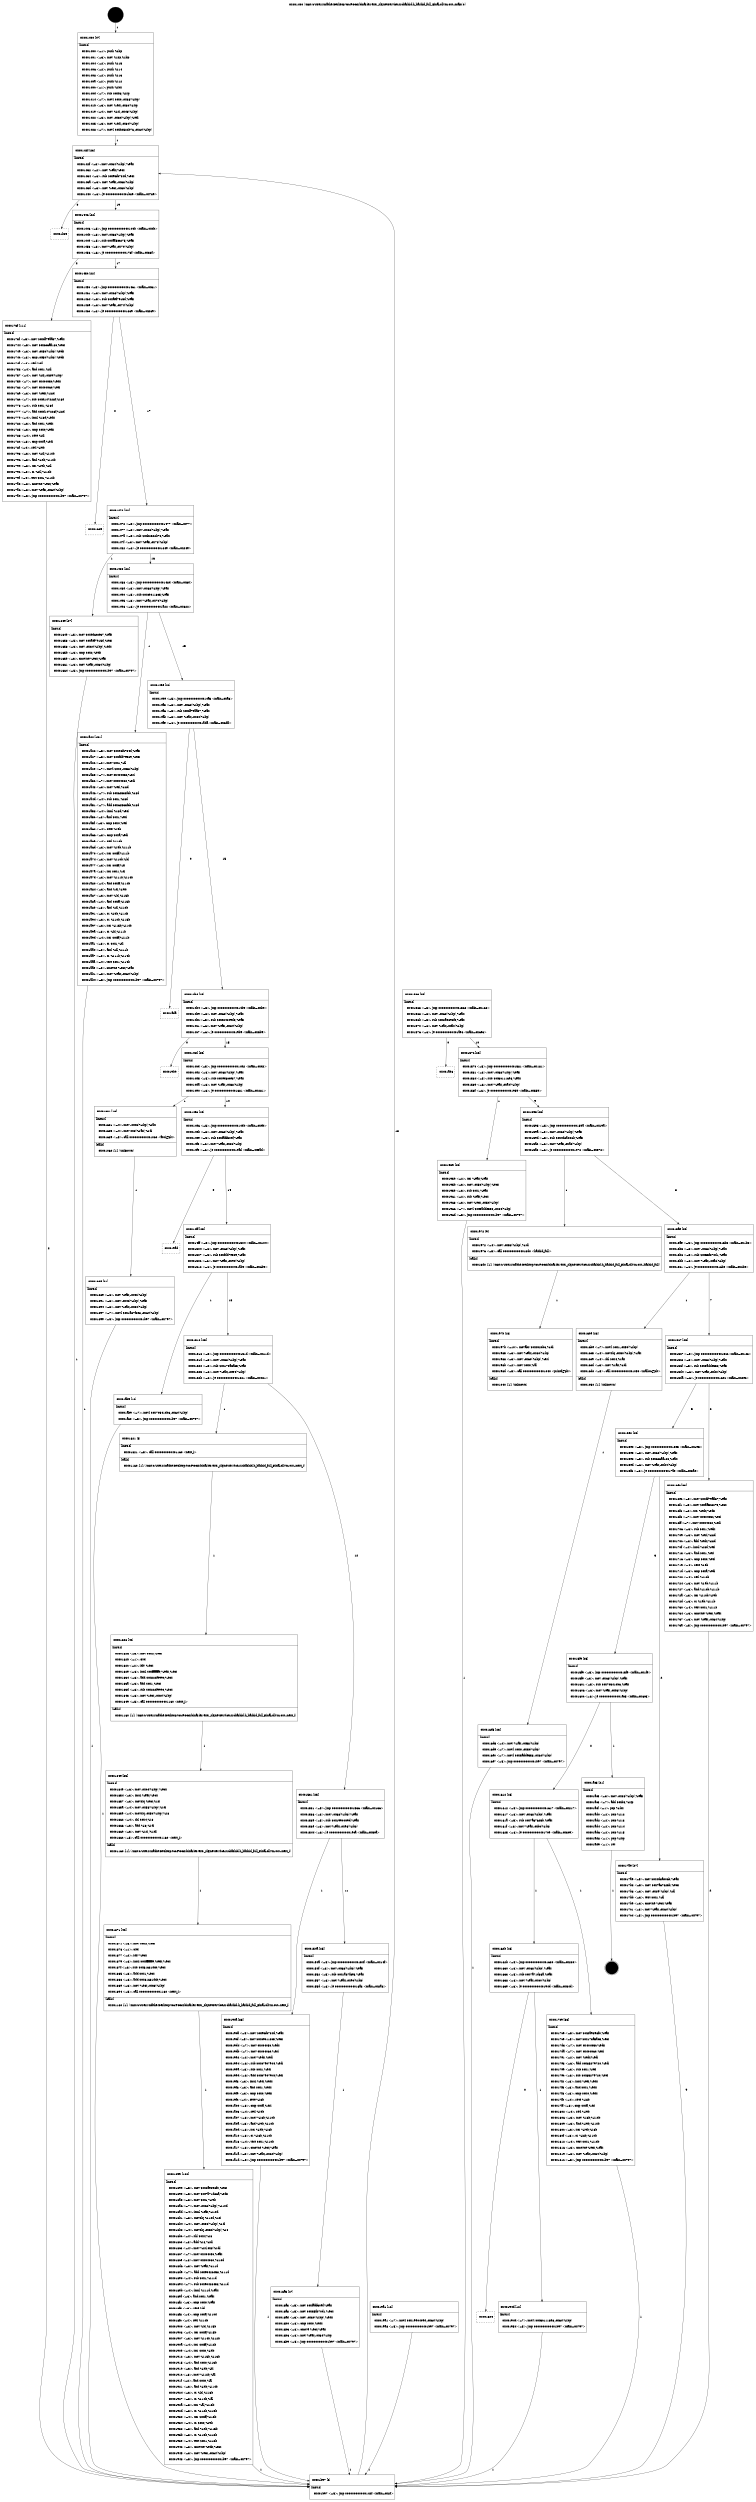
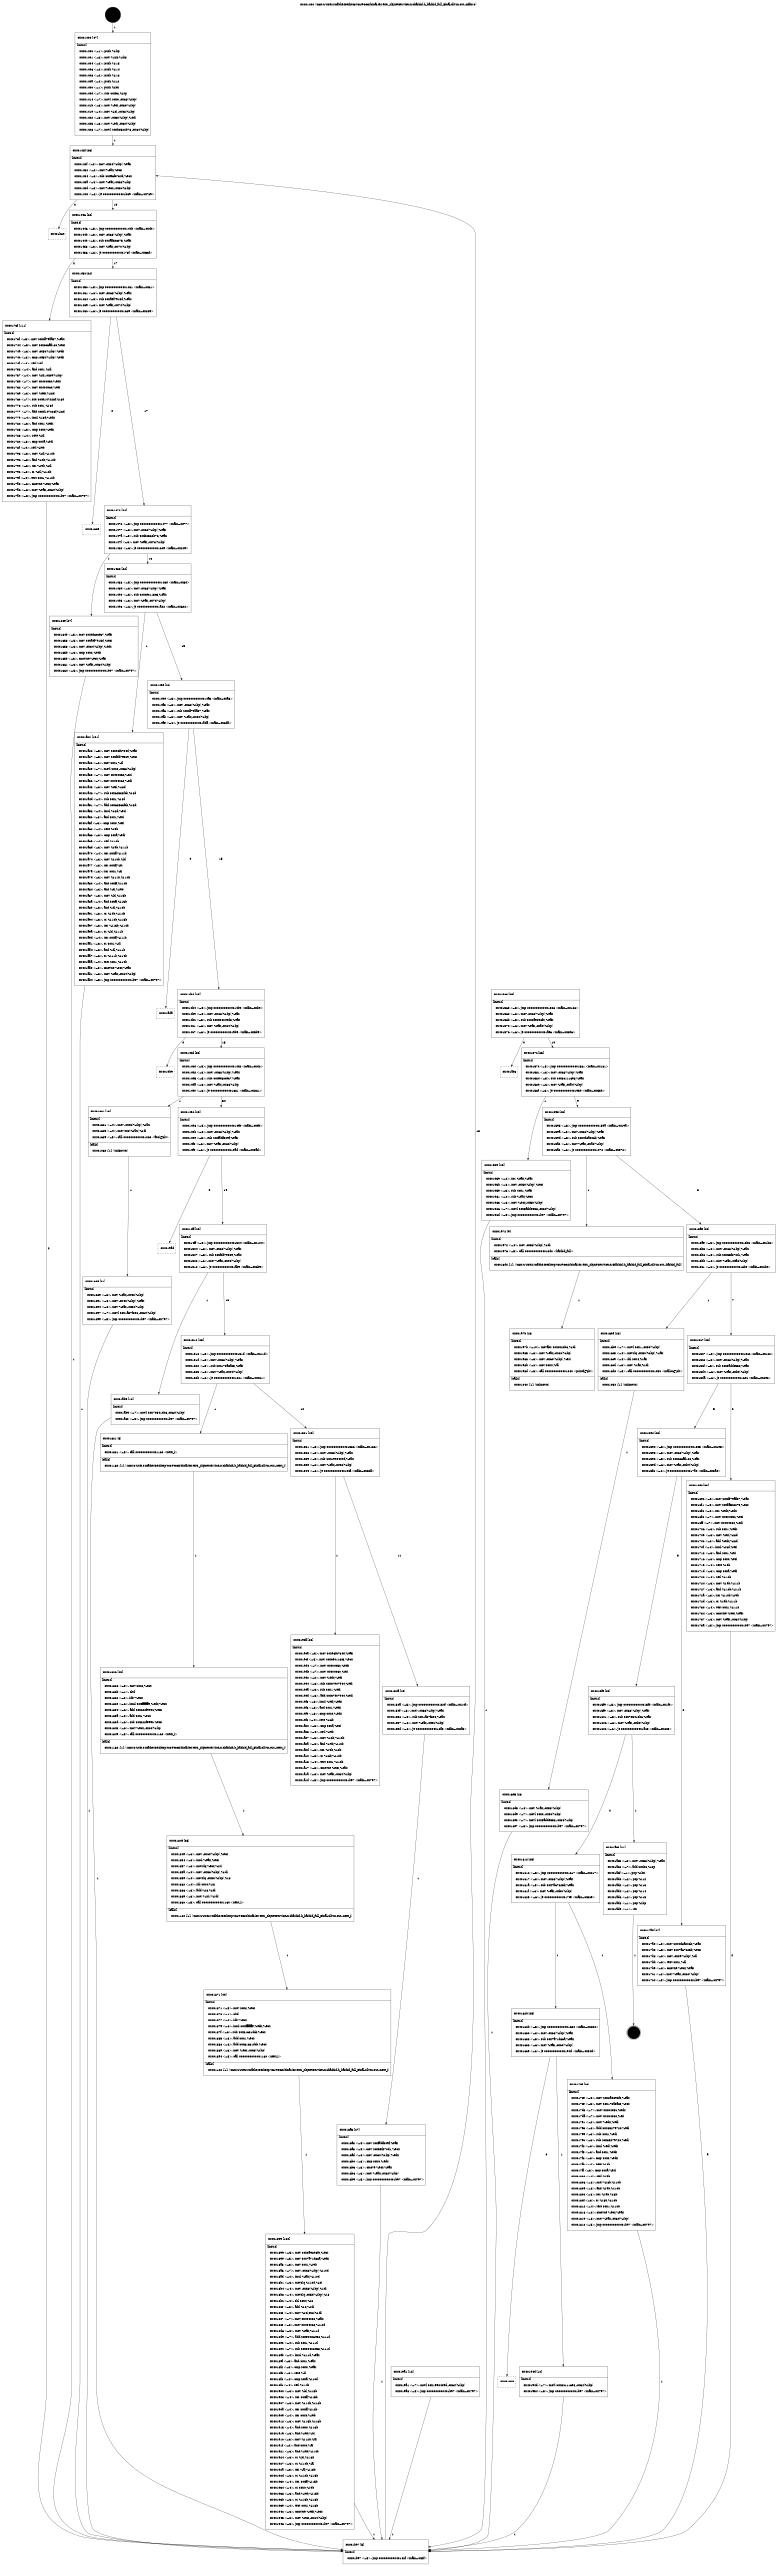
(227, 1101) -> (223, 1101)
(255, 2338) -> none
